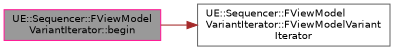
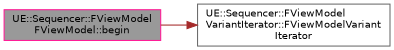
(82, 25) -> (82, 25)
